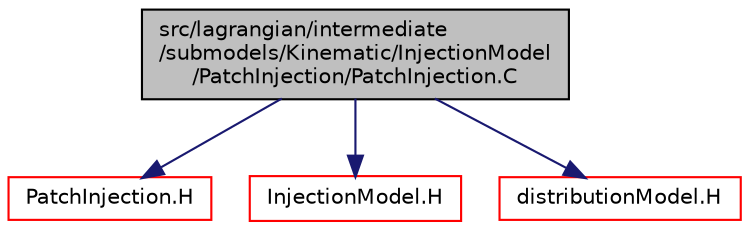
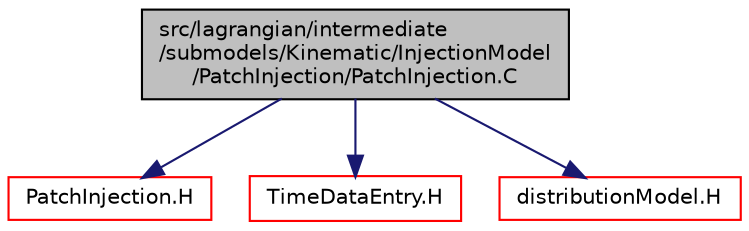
(355, 199) -> (355, 199)
